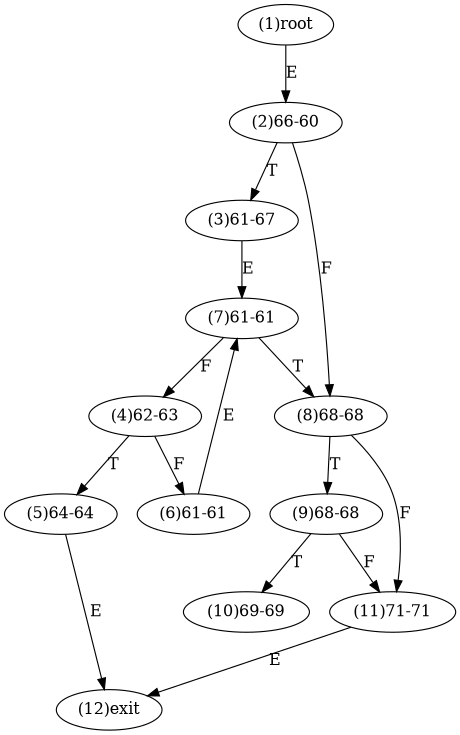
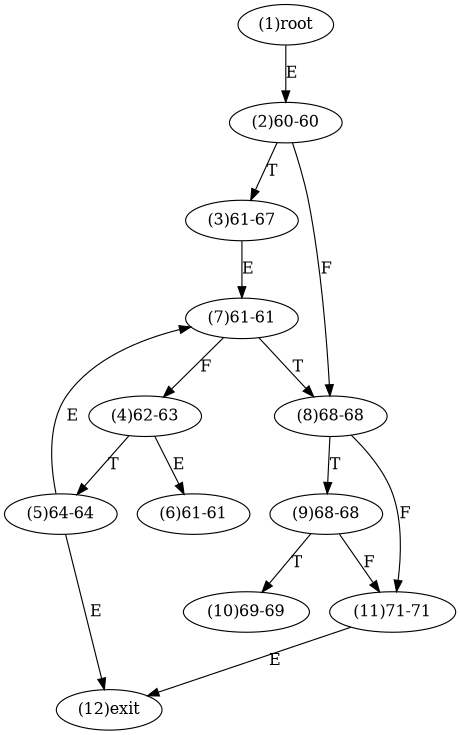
(286, 123) -> (286, 123)
(216, 422) -> (77, 383)
(179, 465) -> (179, 465)
